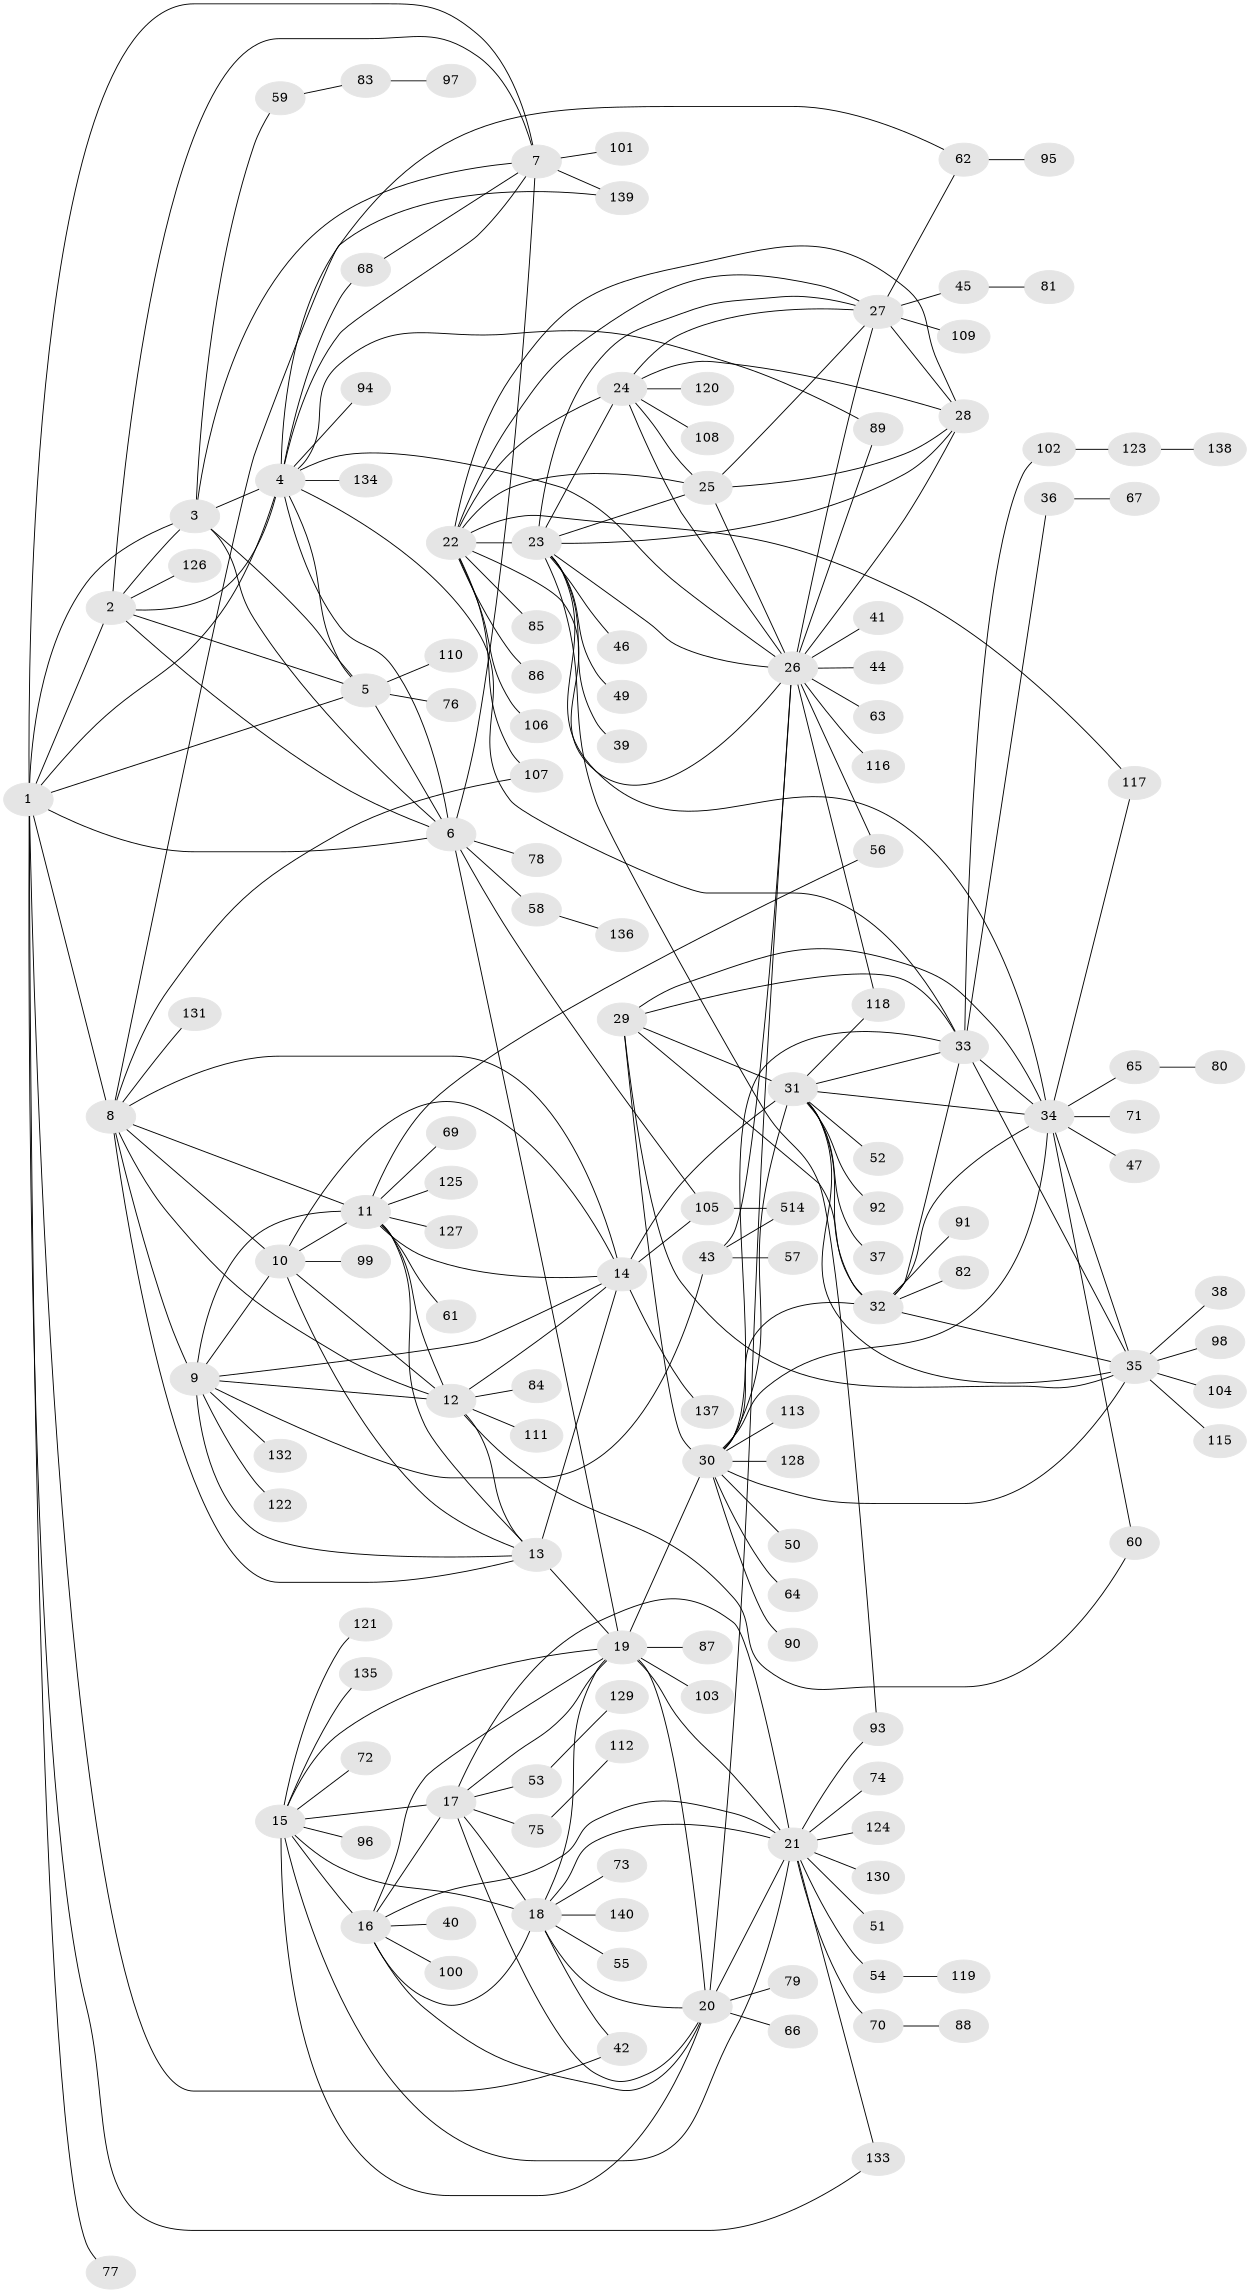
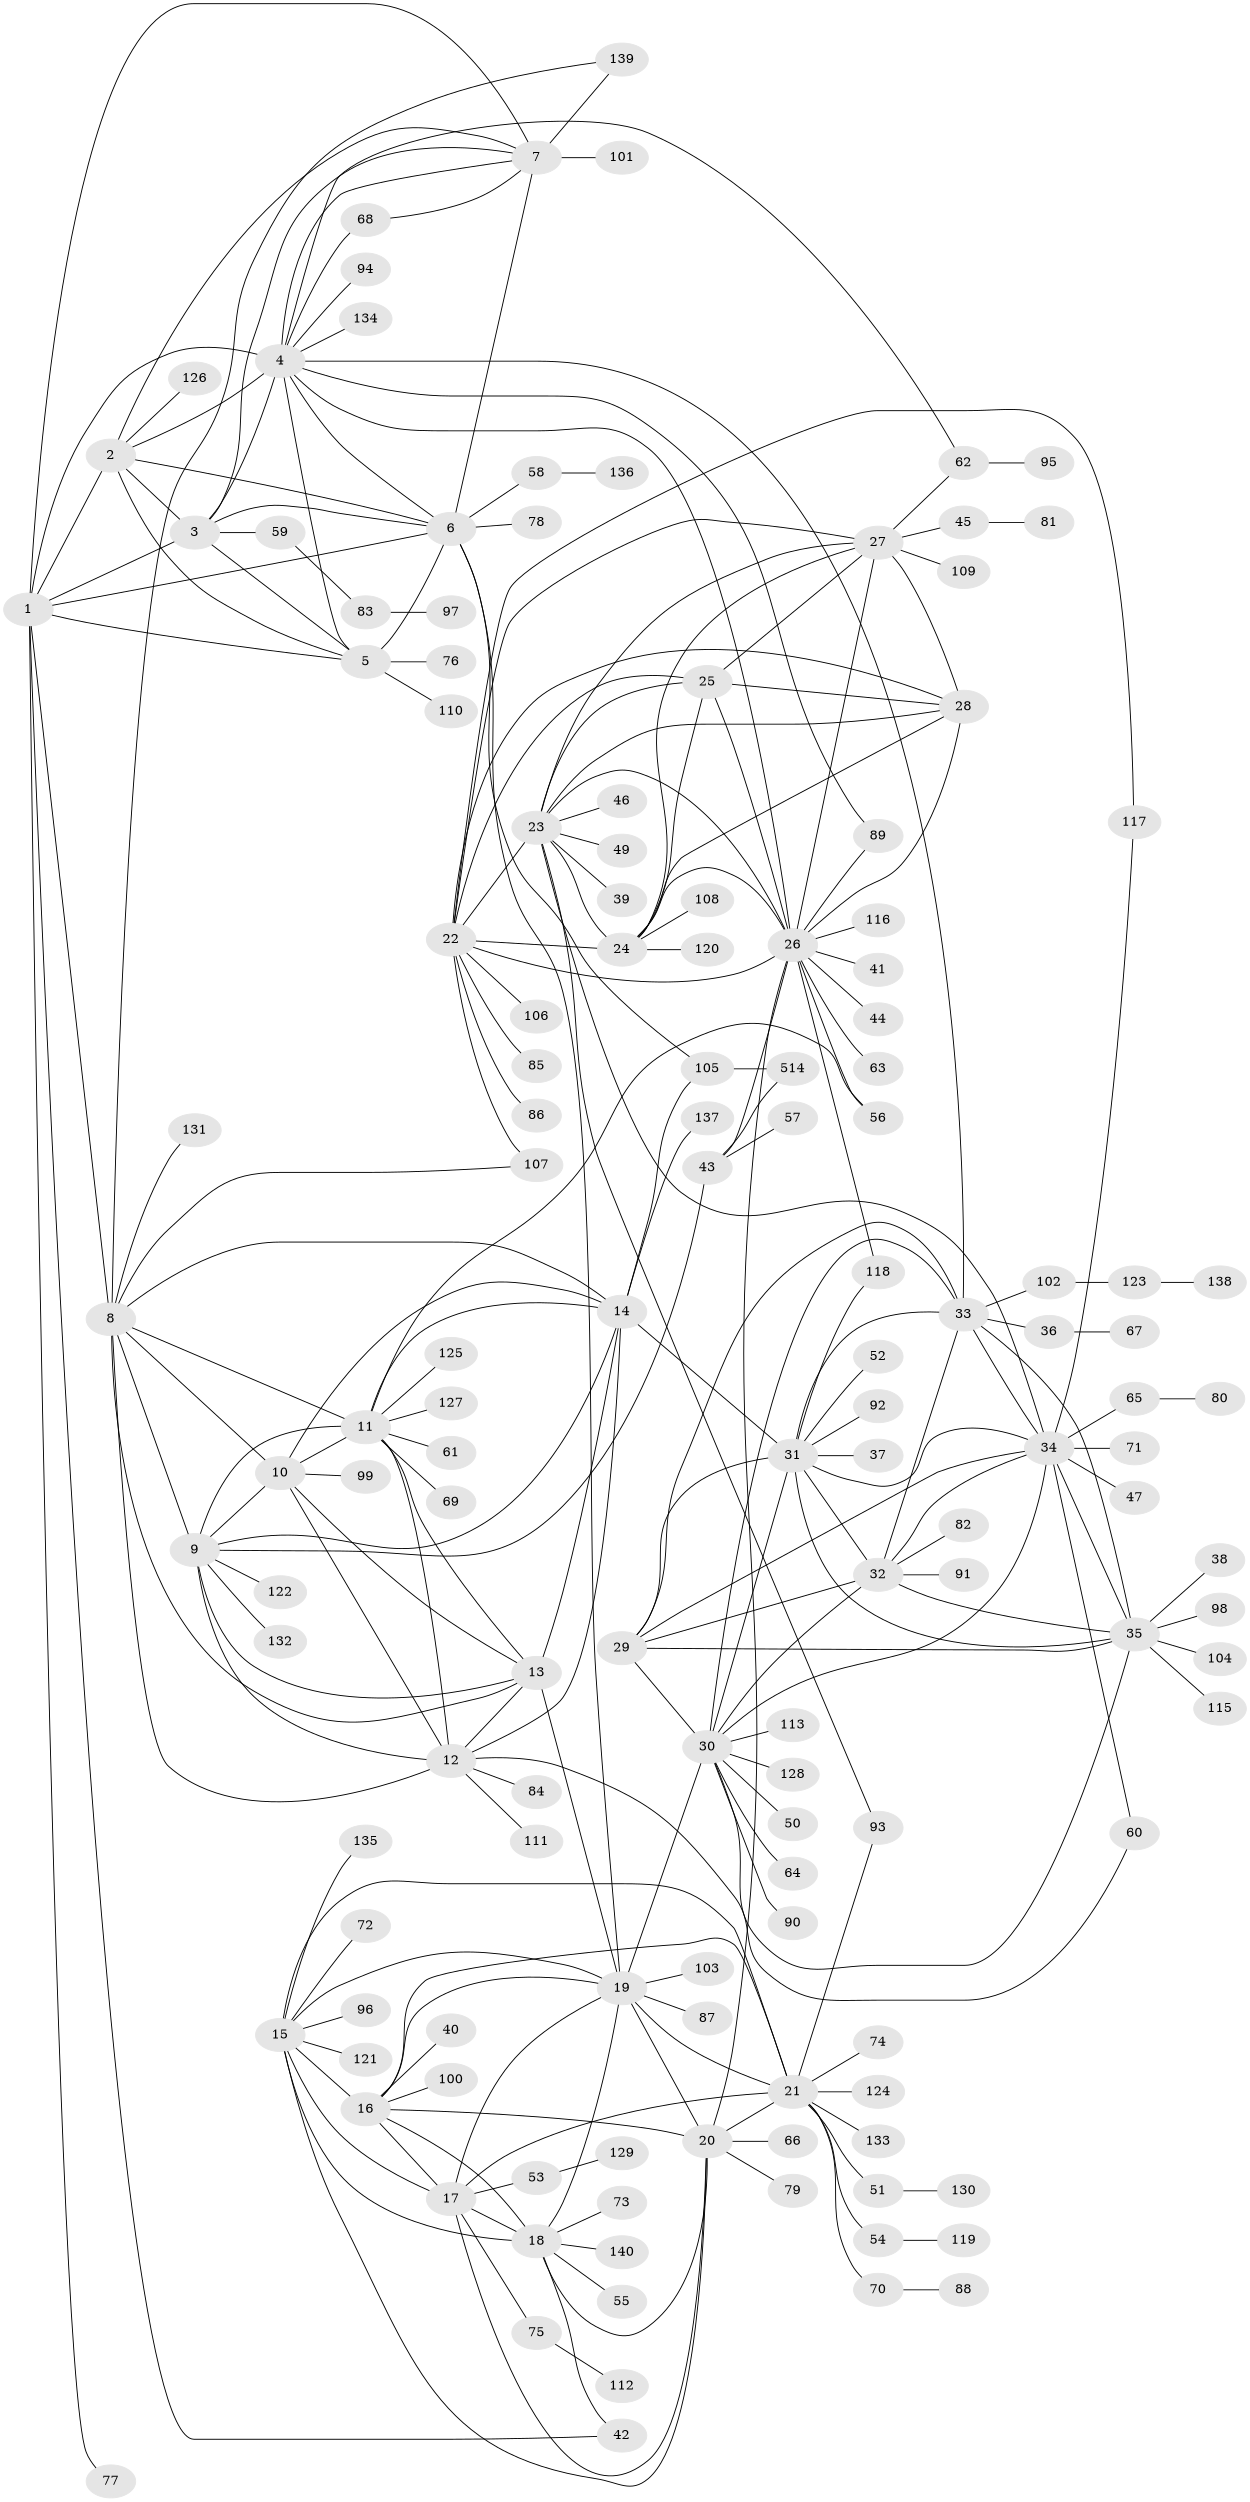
(644, 1826) -> none
(835, 1861) -> (920, 2191)
(66, 1890) -> none
